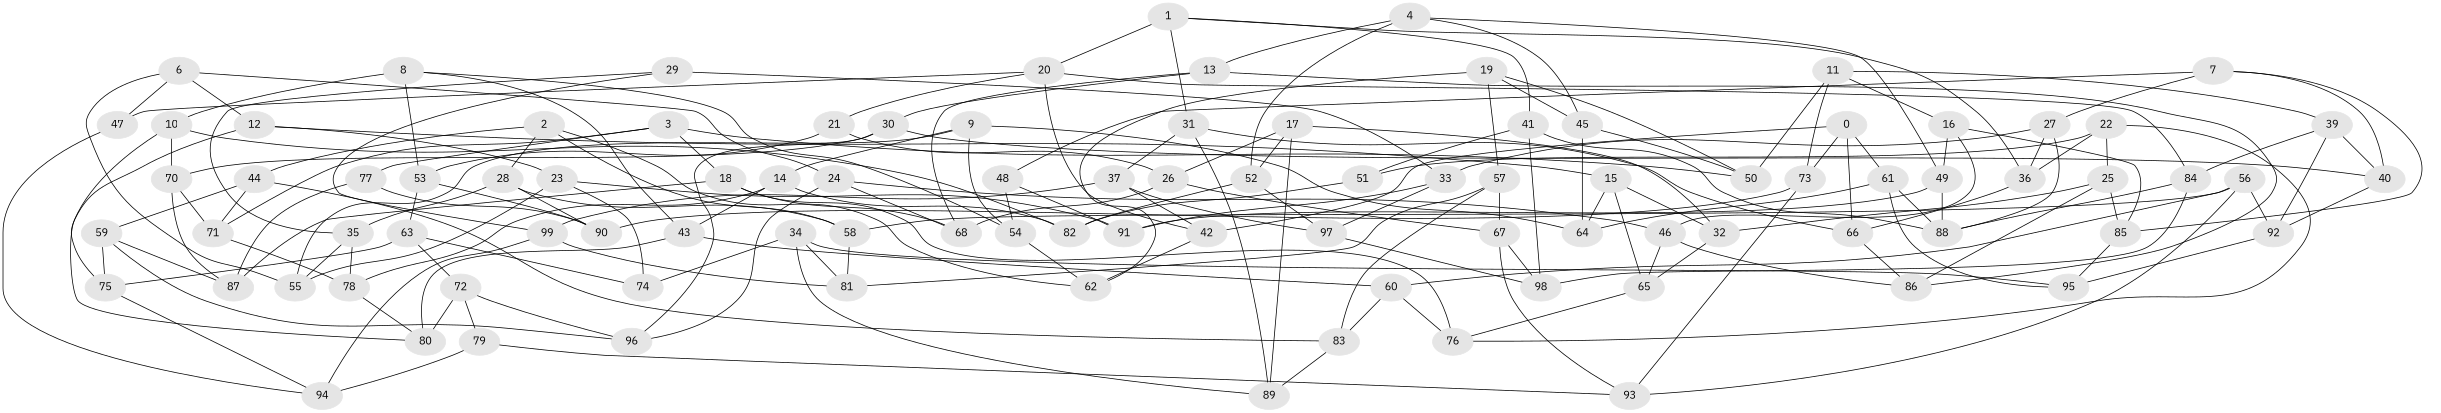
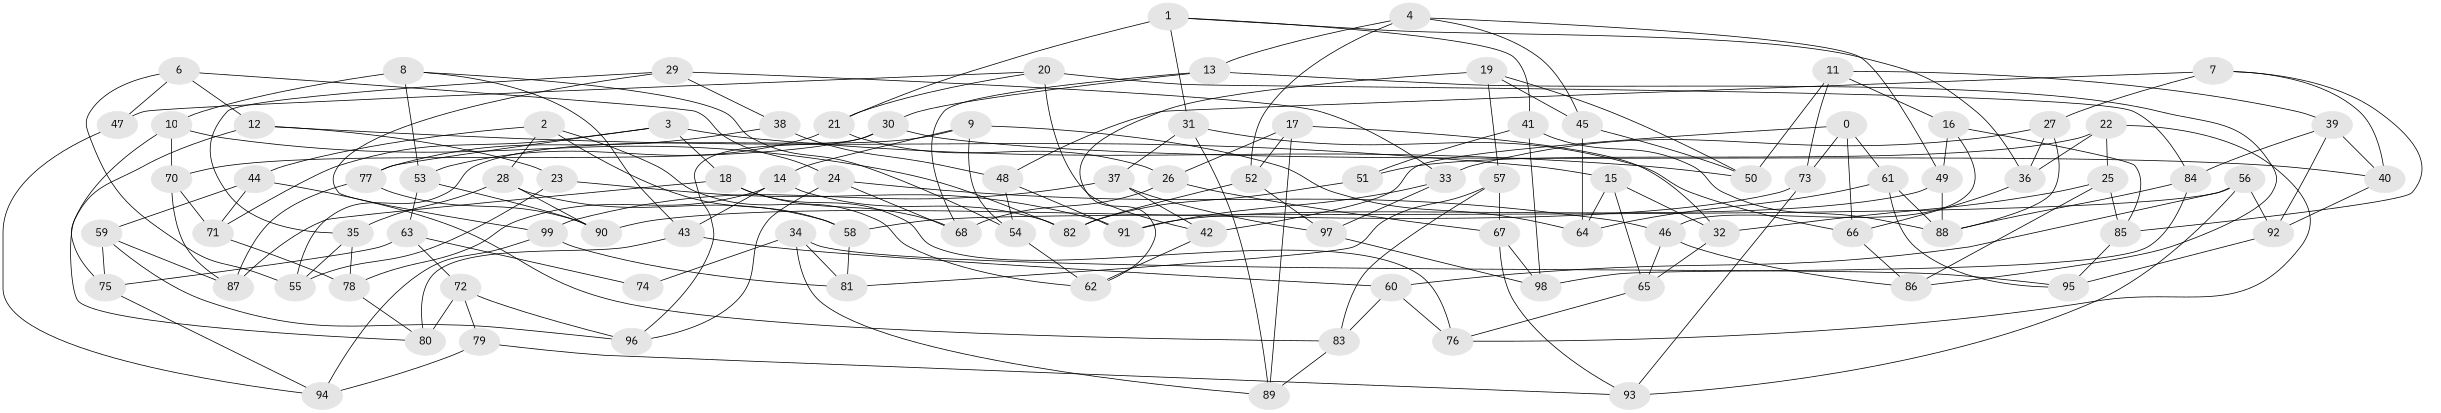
(1106, 44) -> (998, 63)
none -> (780, 125)
(626, 217) -> none
